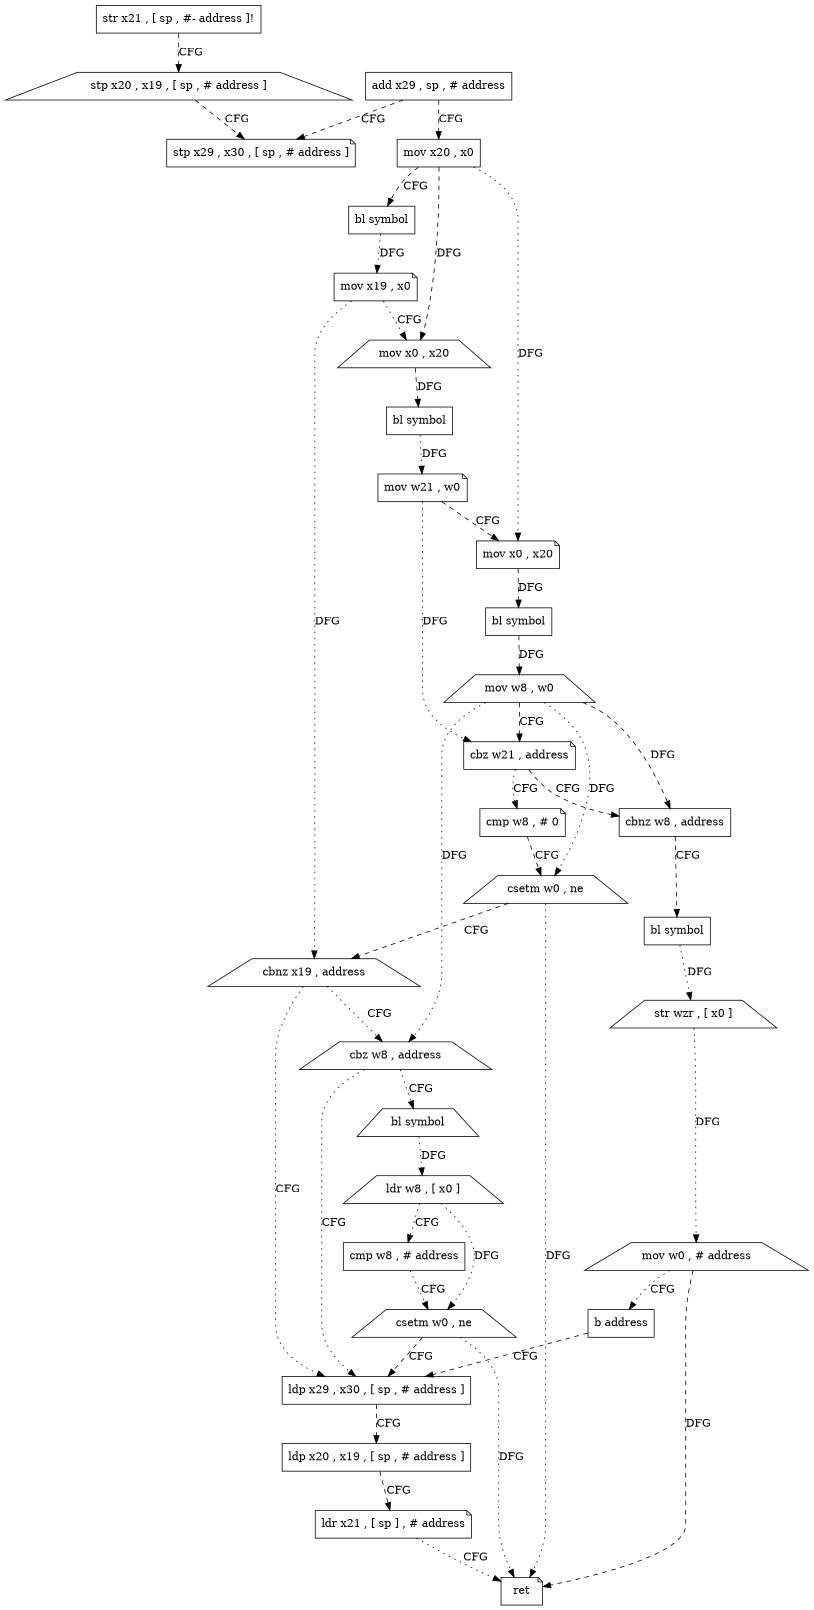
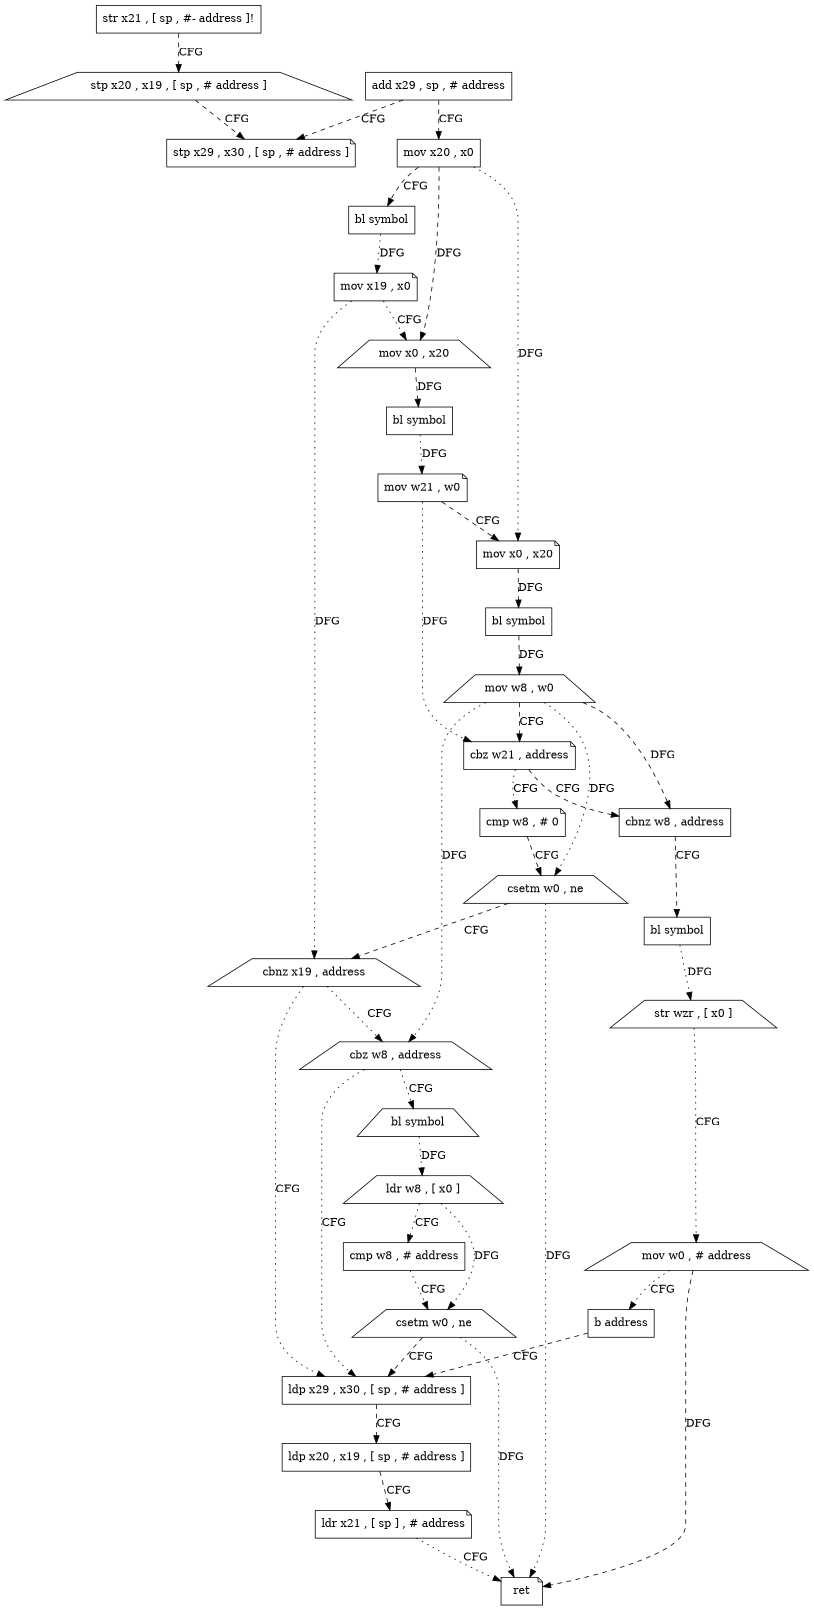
(708, 1123) -> (708, 1123)
